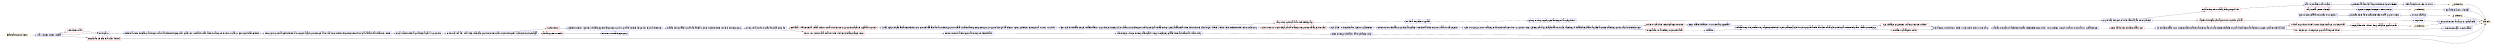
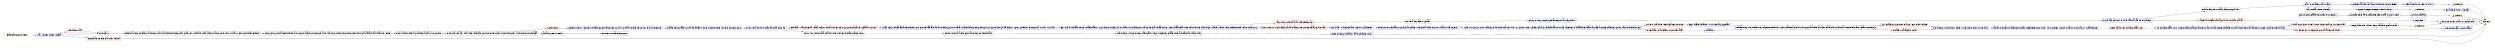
(2457, 22) -> (2457, 22)
(1905, 25) -> (1905, 25)
